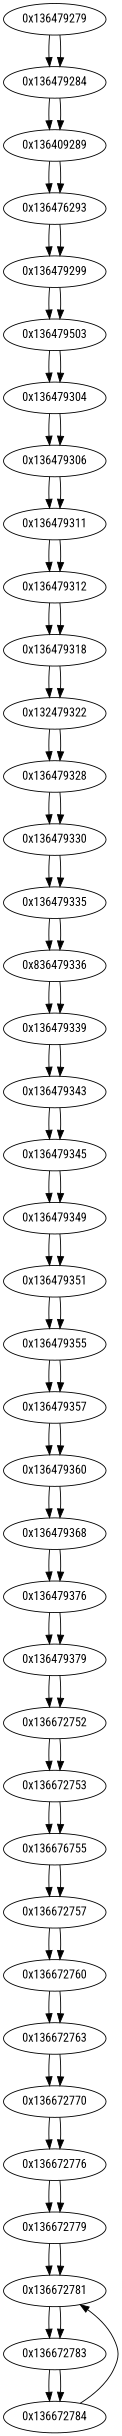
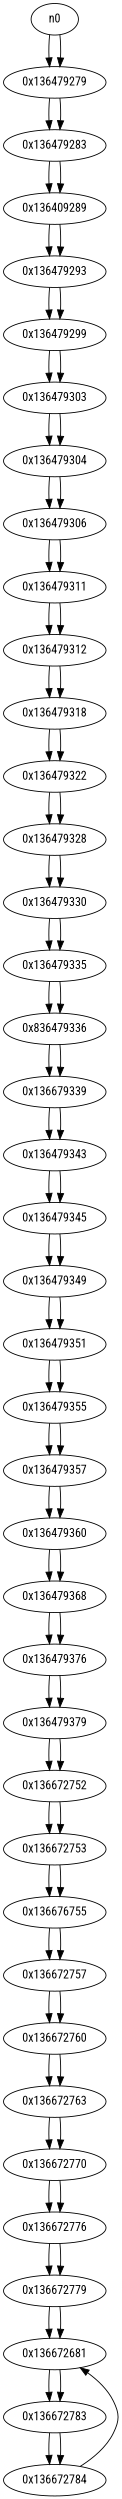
none -> (55, 19)
(55, 82) -> (55, 145)
(55, 209) -> (55, 272)
(55, 335) -> (55, 398)
(55, 713) -> (55, 776)
(55, 1029) -> (55, 1092)
(55, 2291) -> (55, 2354)
